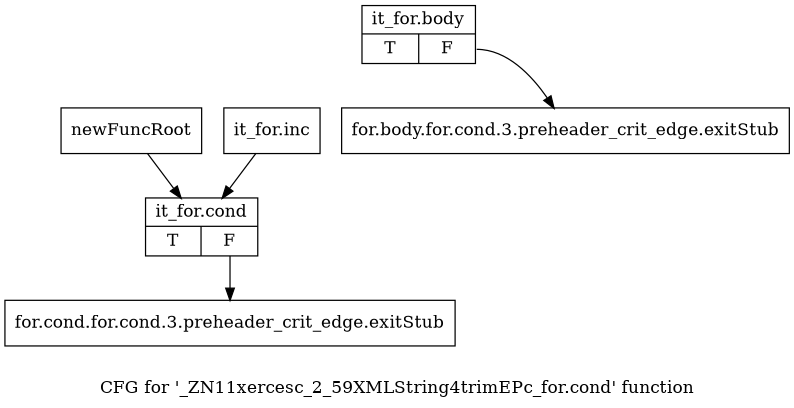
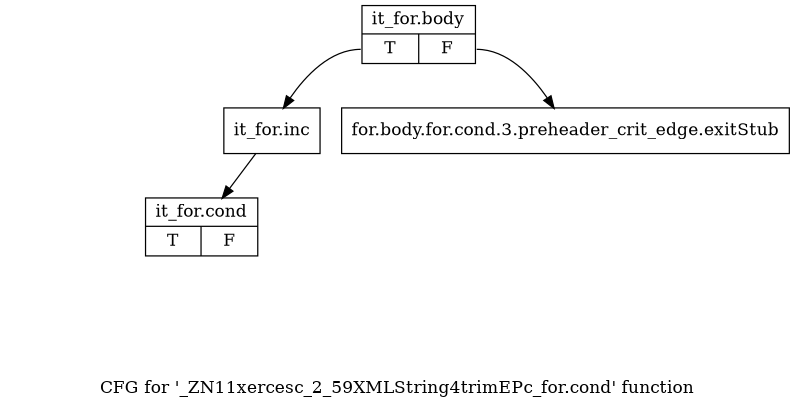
none -> (320, 65)
(131, 131) -> none
(230, 323) -> none
